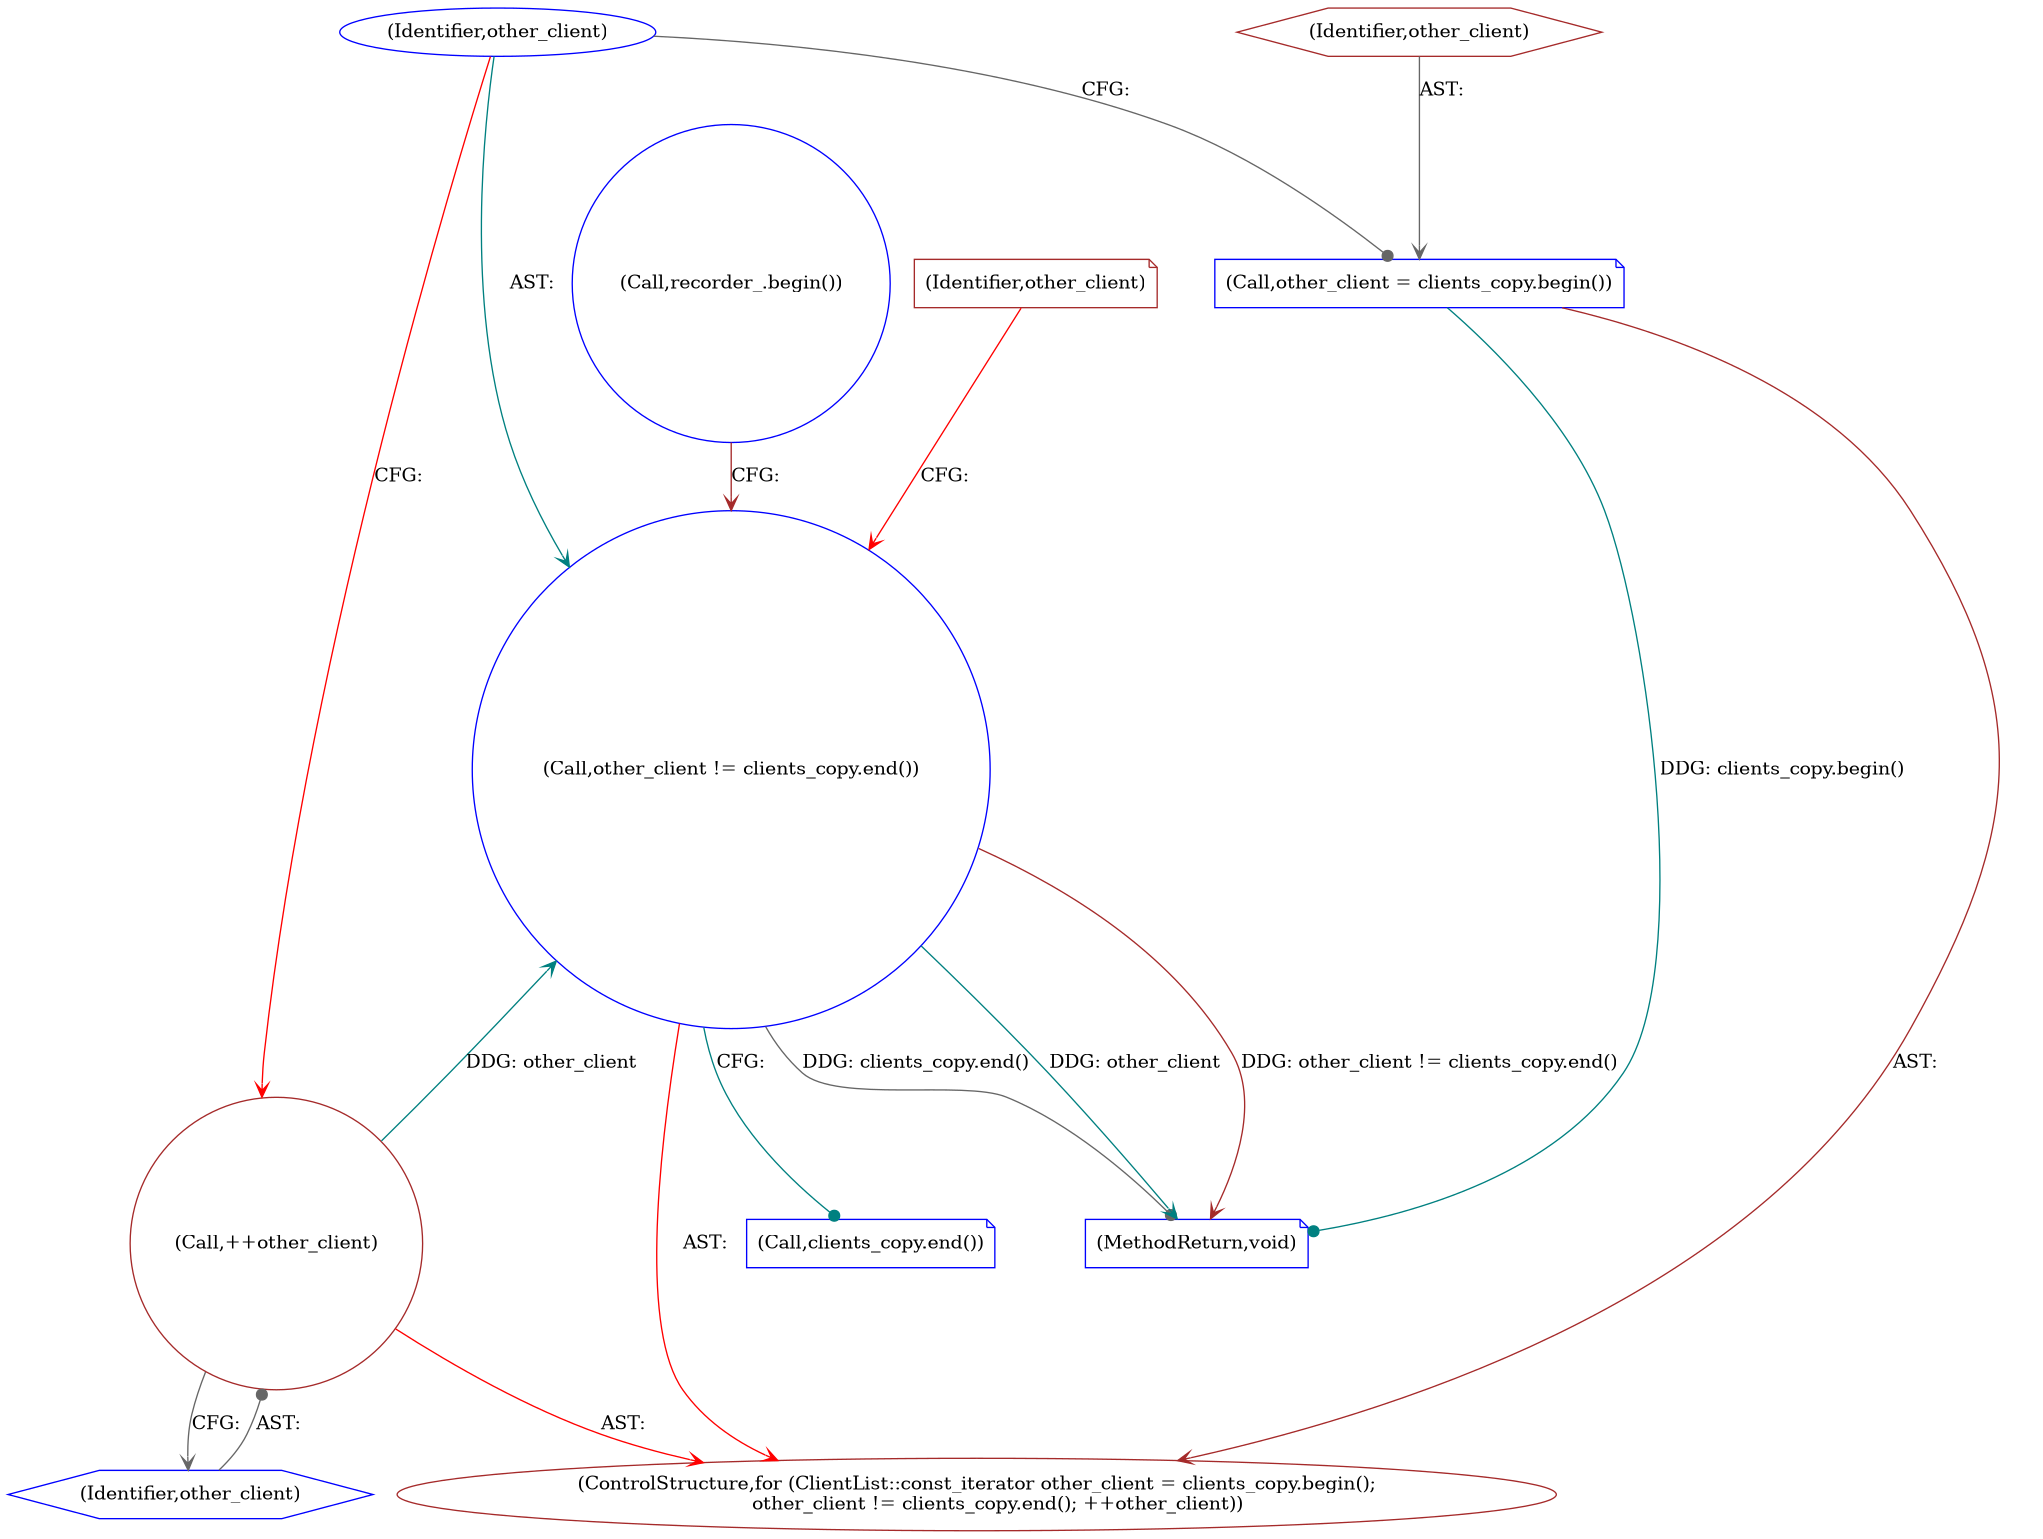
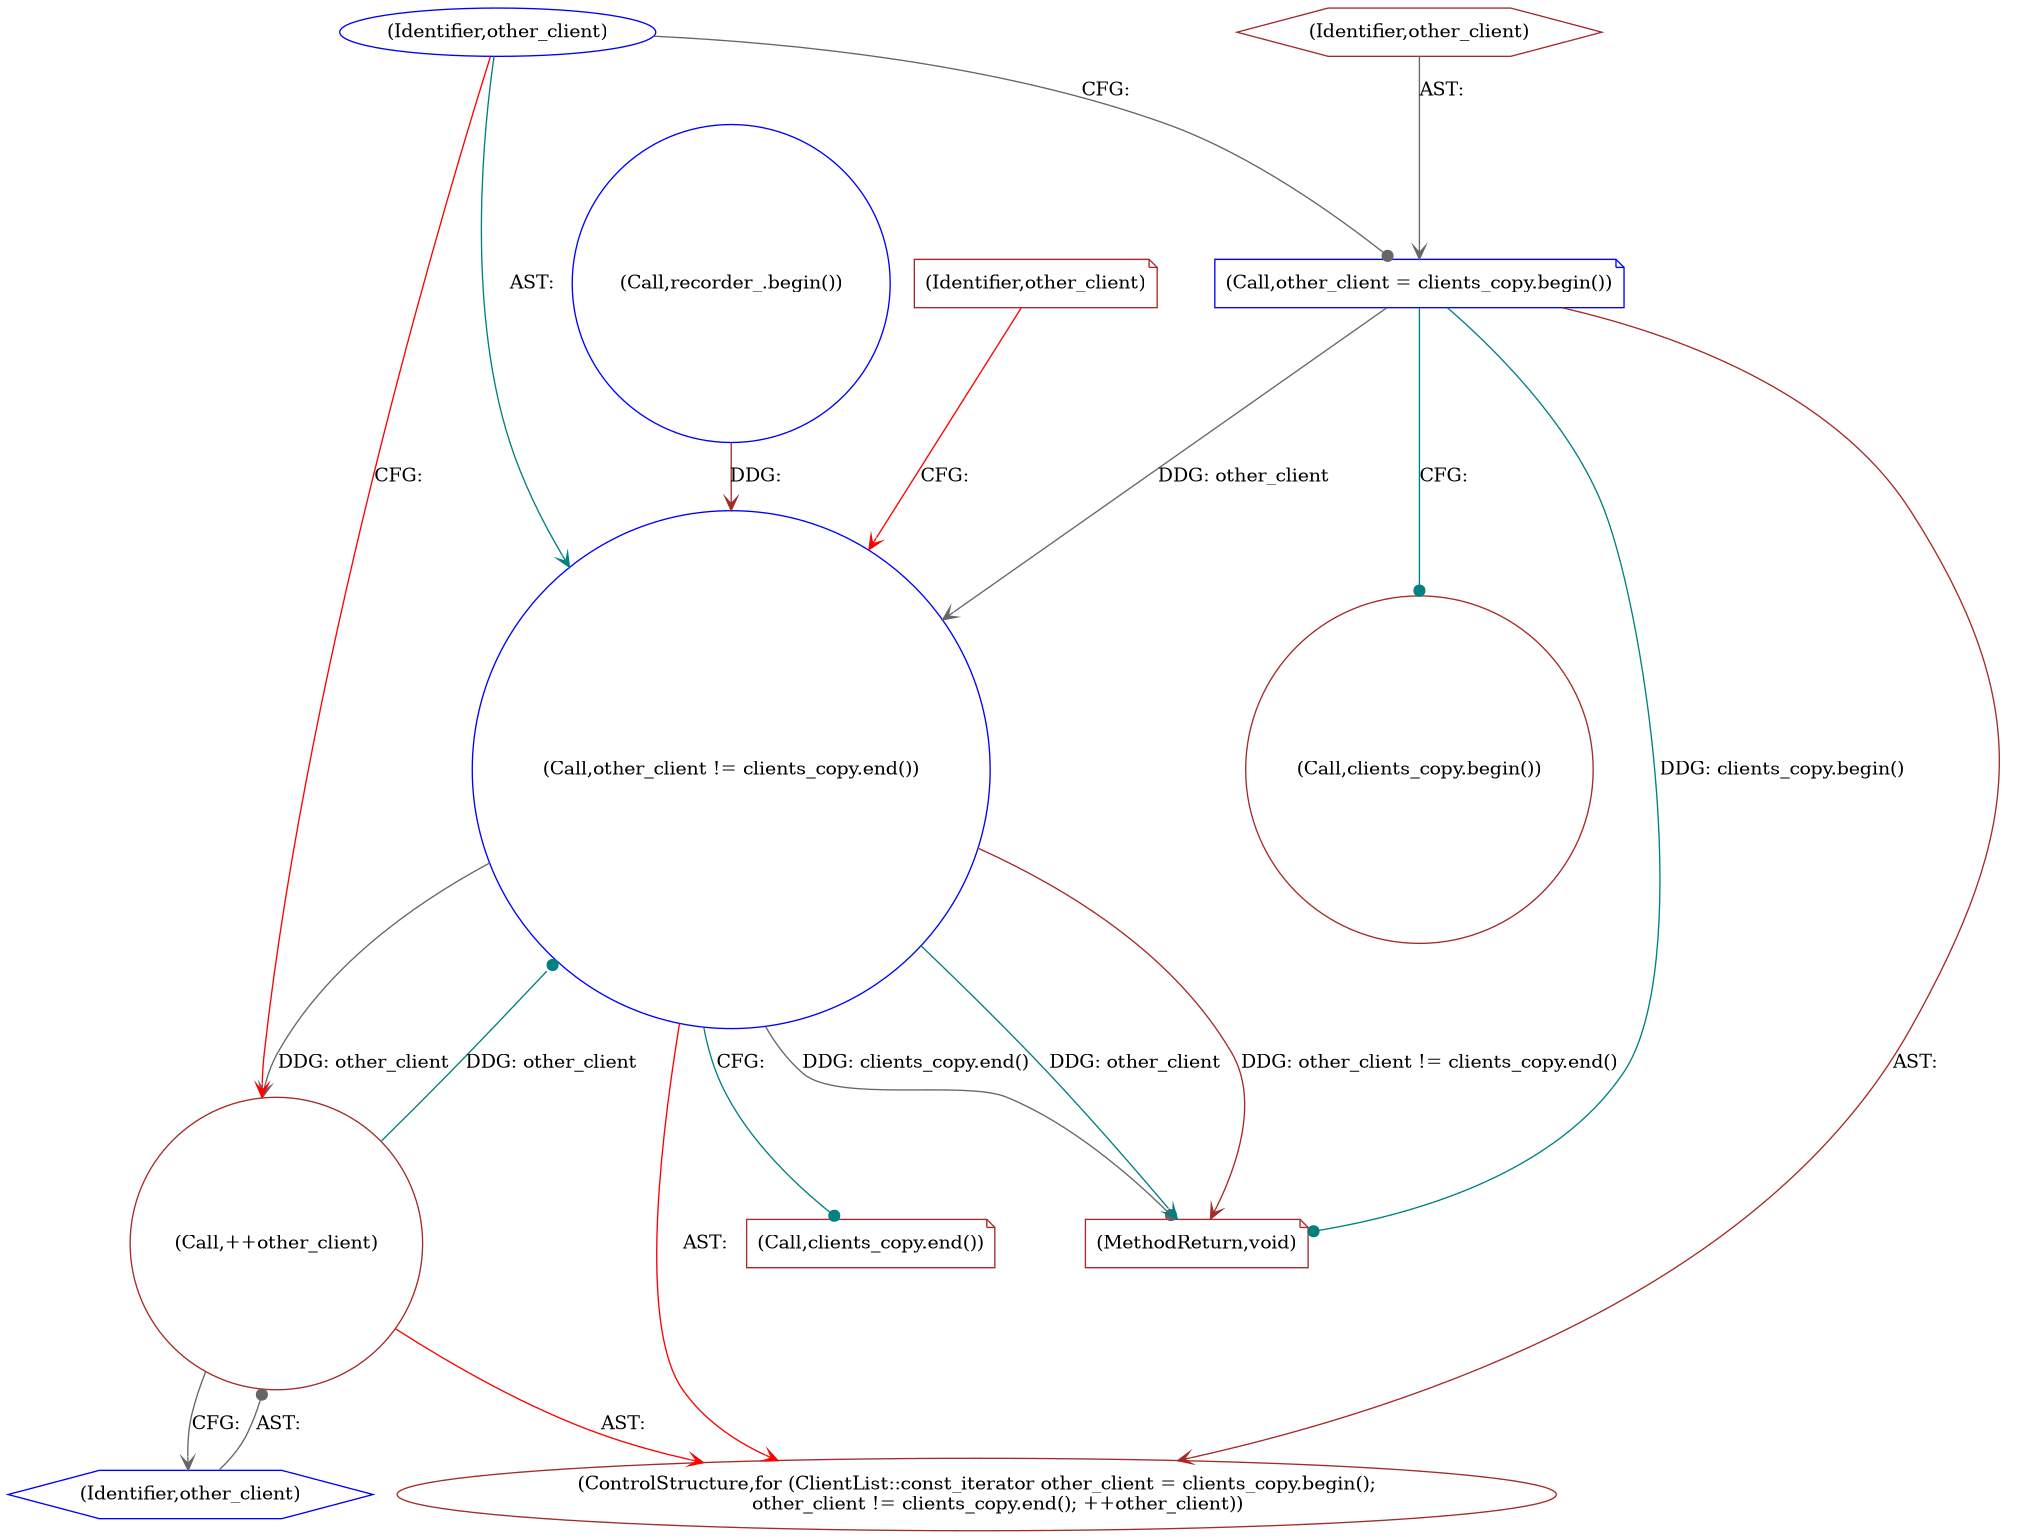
none -> (1170, 460)
(759, 476) -> (759, 476)
none -> (1419, 770)
none -> (358, 955)
(465, 1057) -> (465, 1057)
(871, 1244) -> (871, 1244)
(1197, 1244) -> (1197, 1244)
